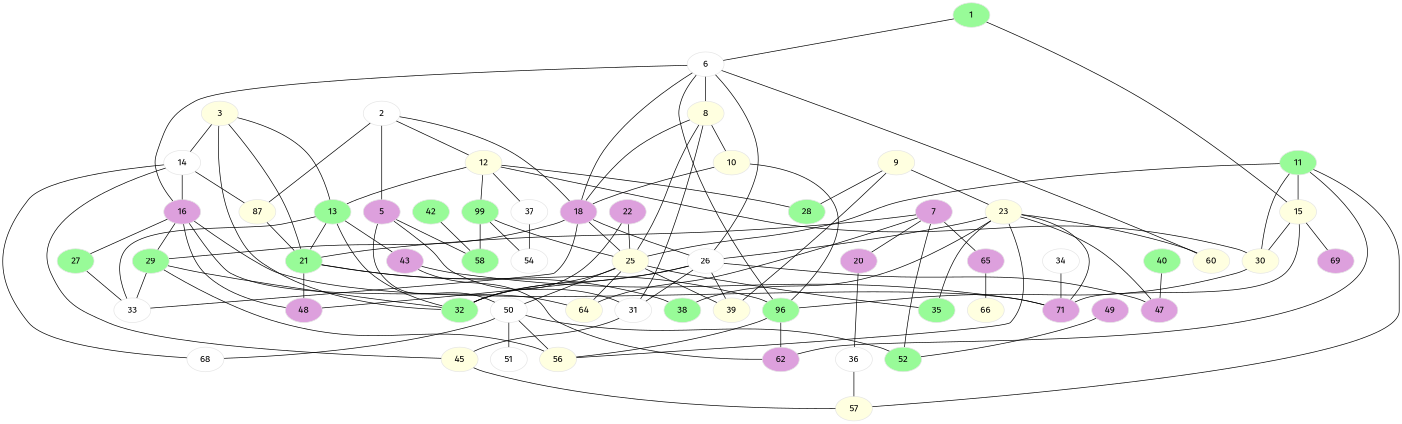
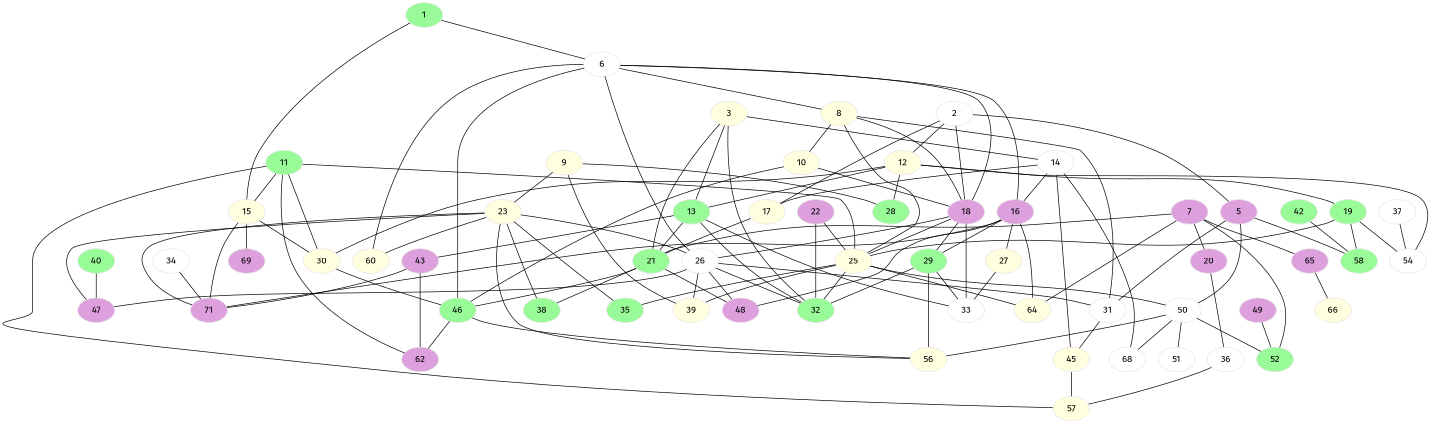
(506, 187) -> (1227, 177)
(257, 212) -> (767, 212)
(480, 212) -> (1348, 212)
(76, 261) -> (1004, 261)
(781, 310) -> (458, 310)
